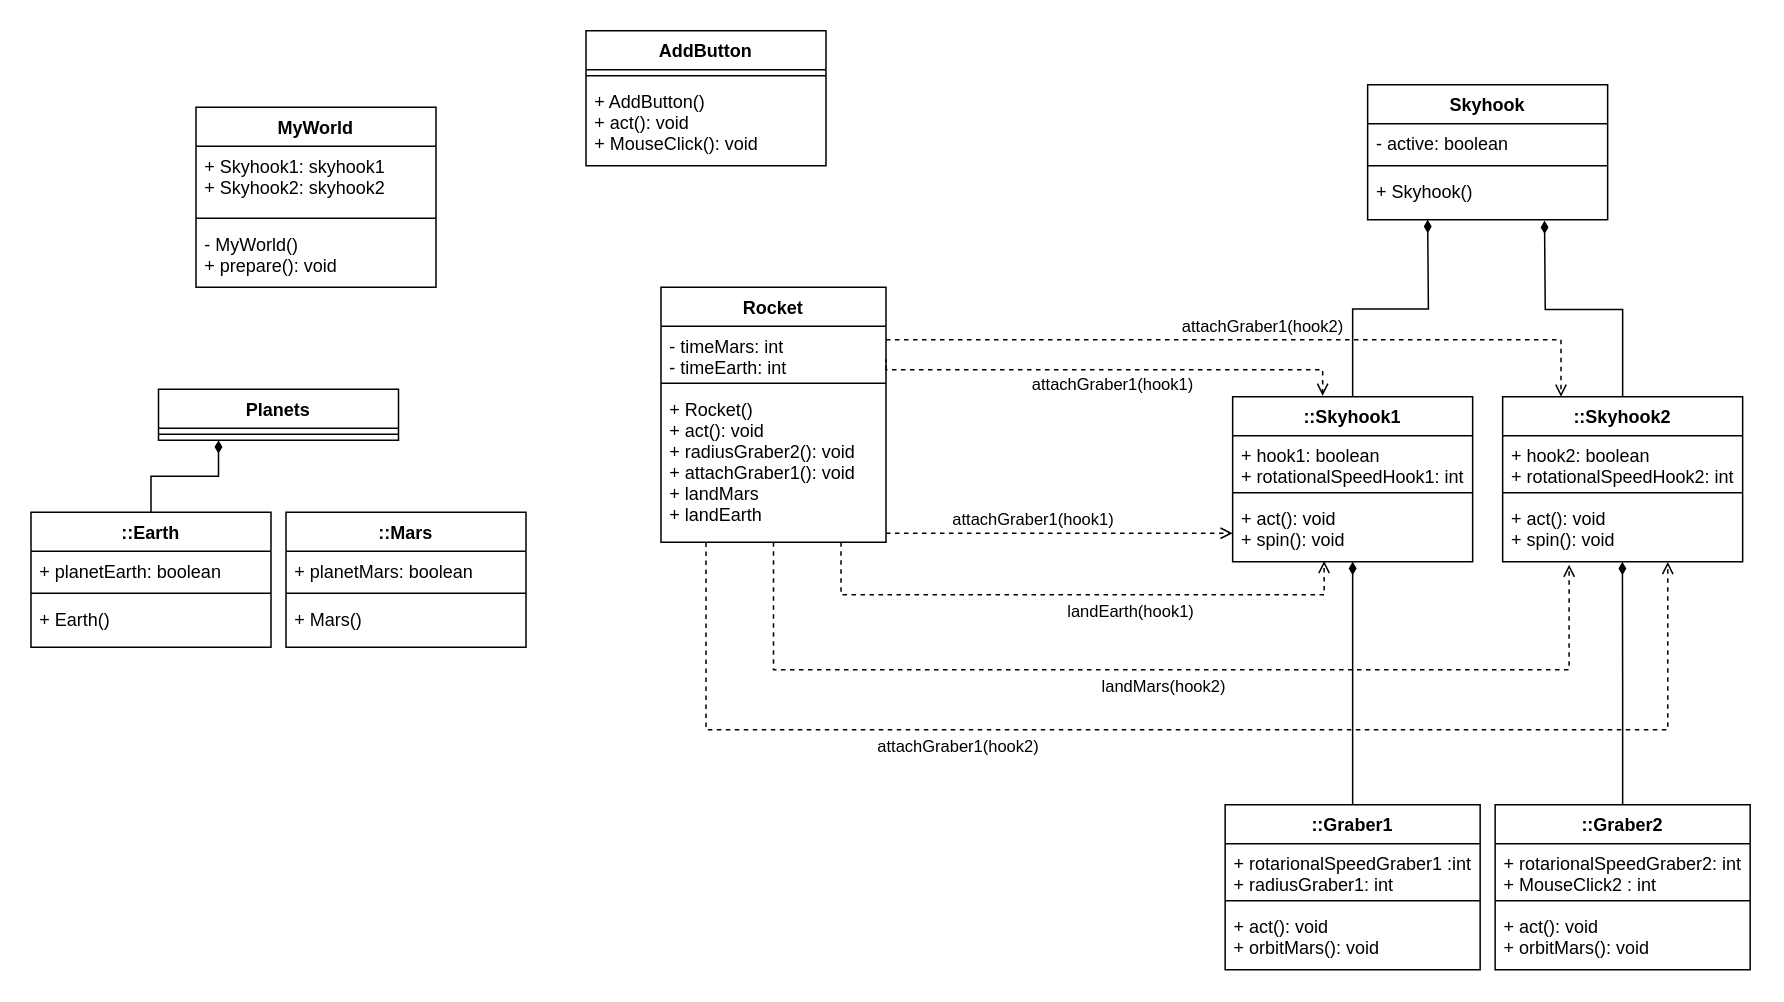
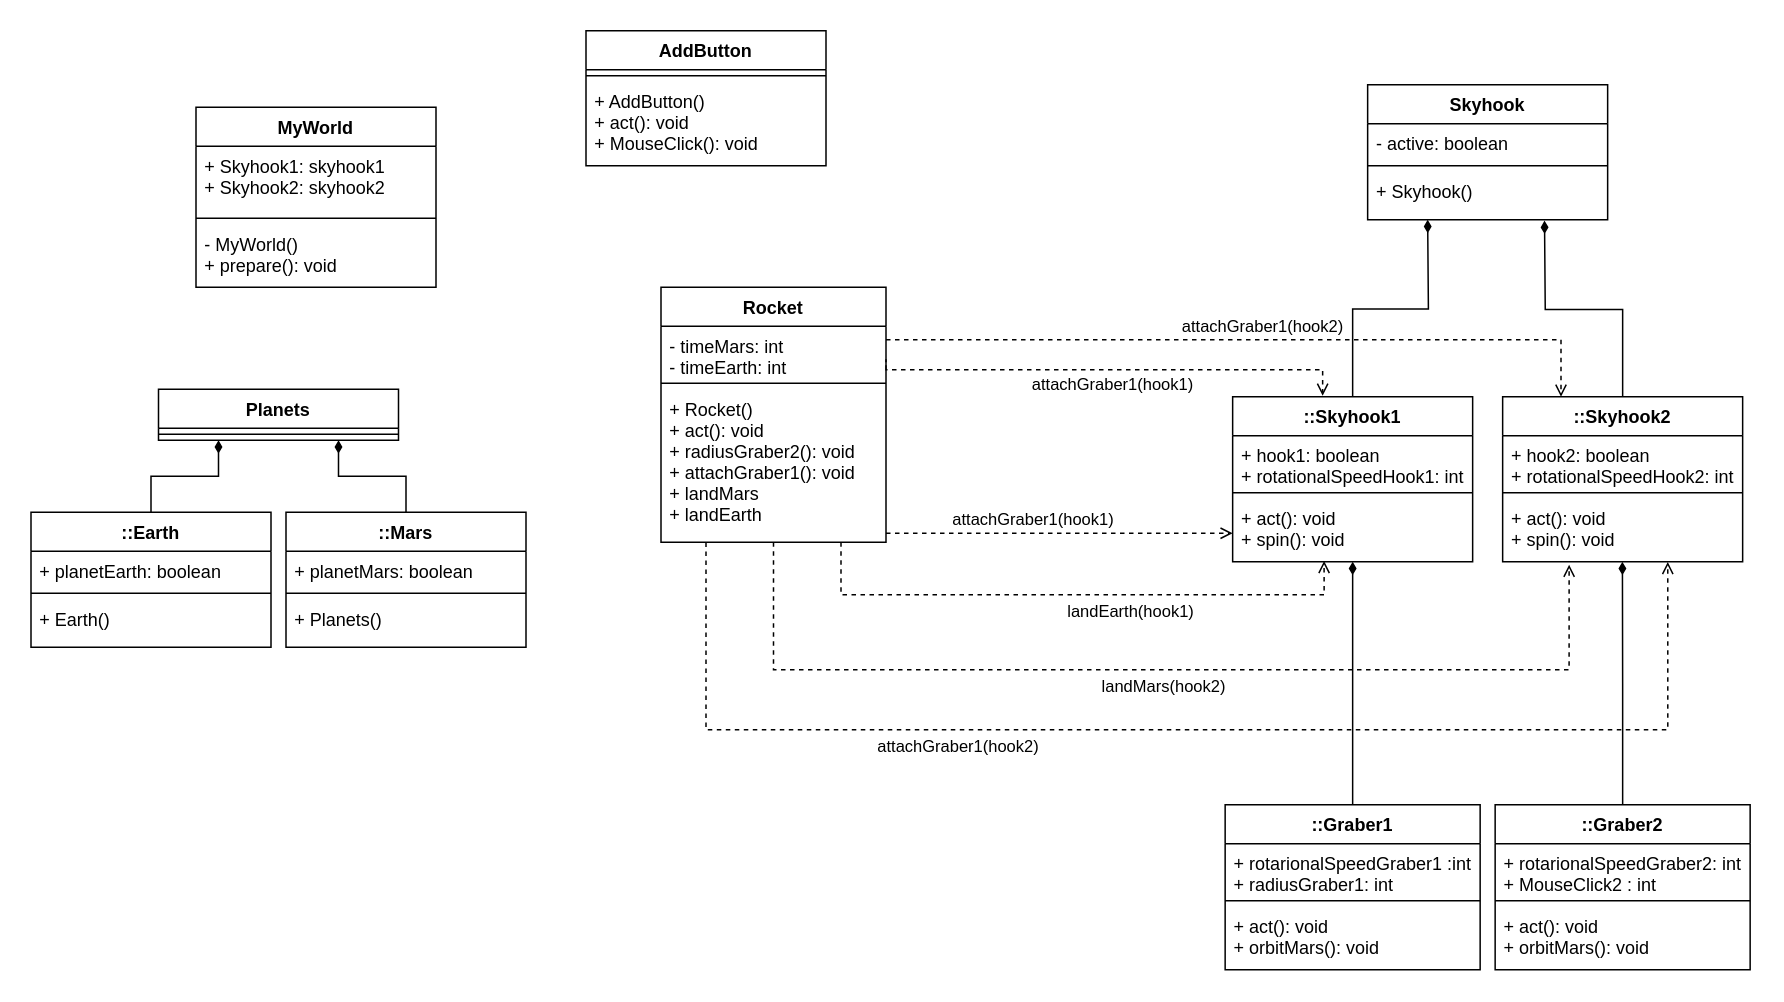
none -> (379, 476)
(332, 620) -> (345, 620)
